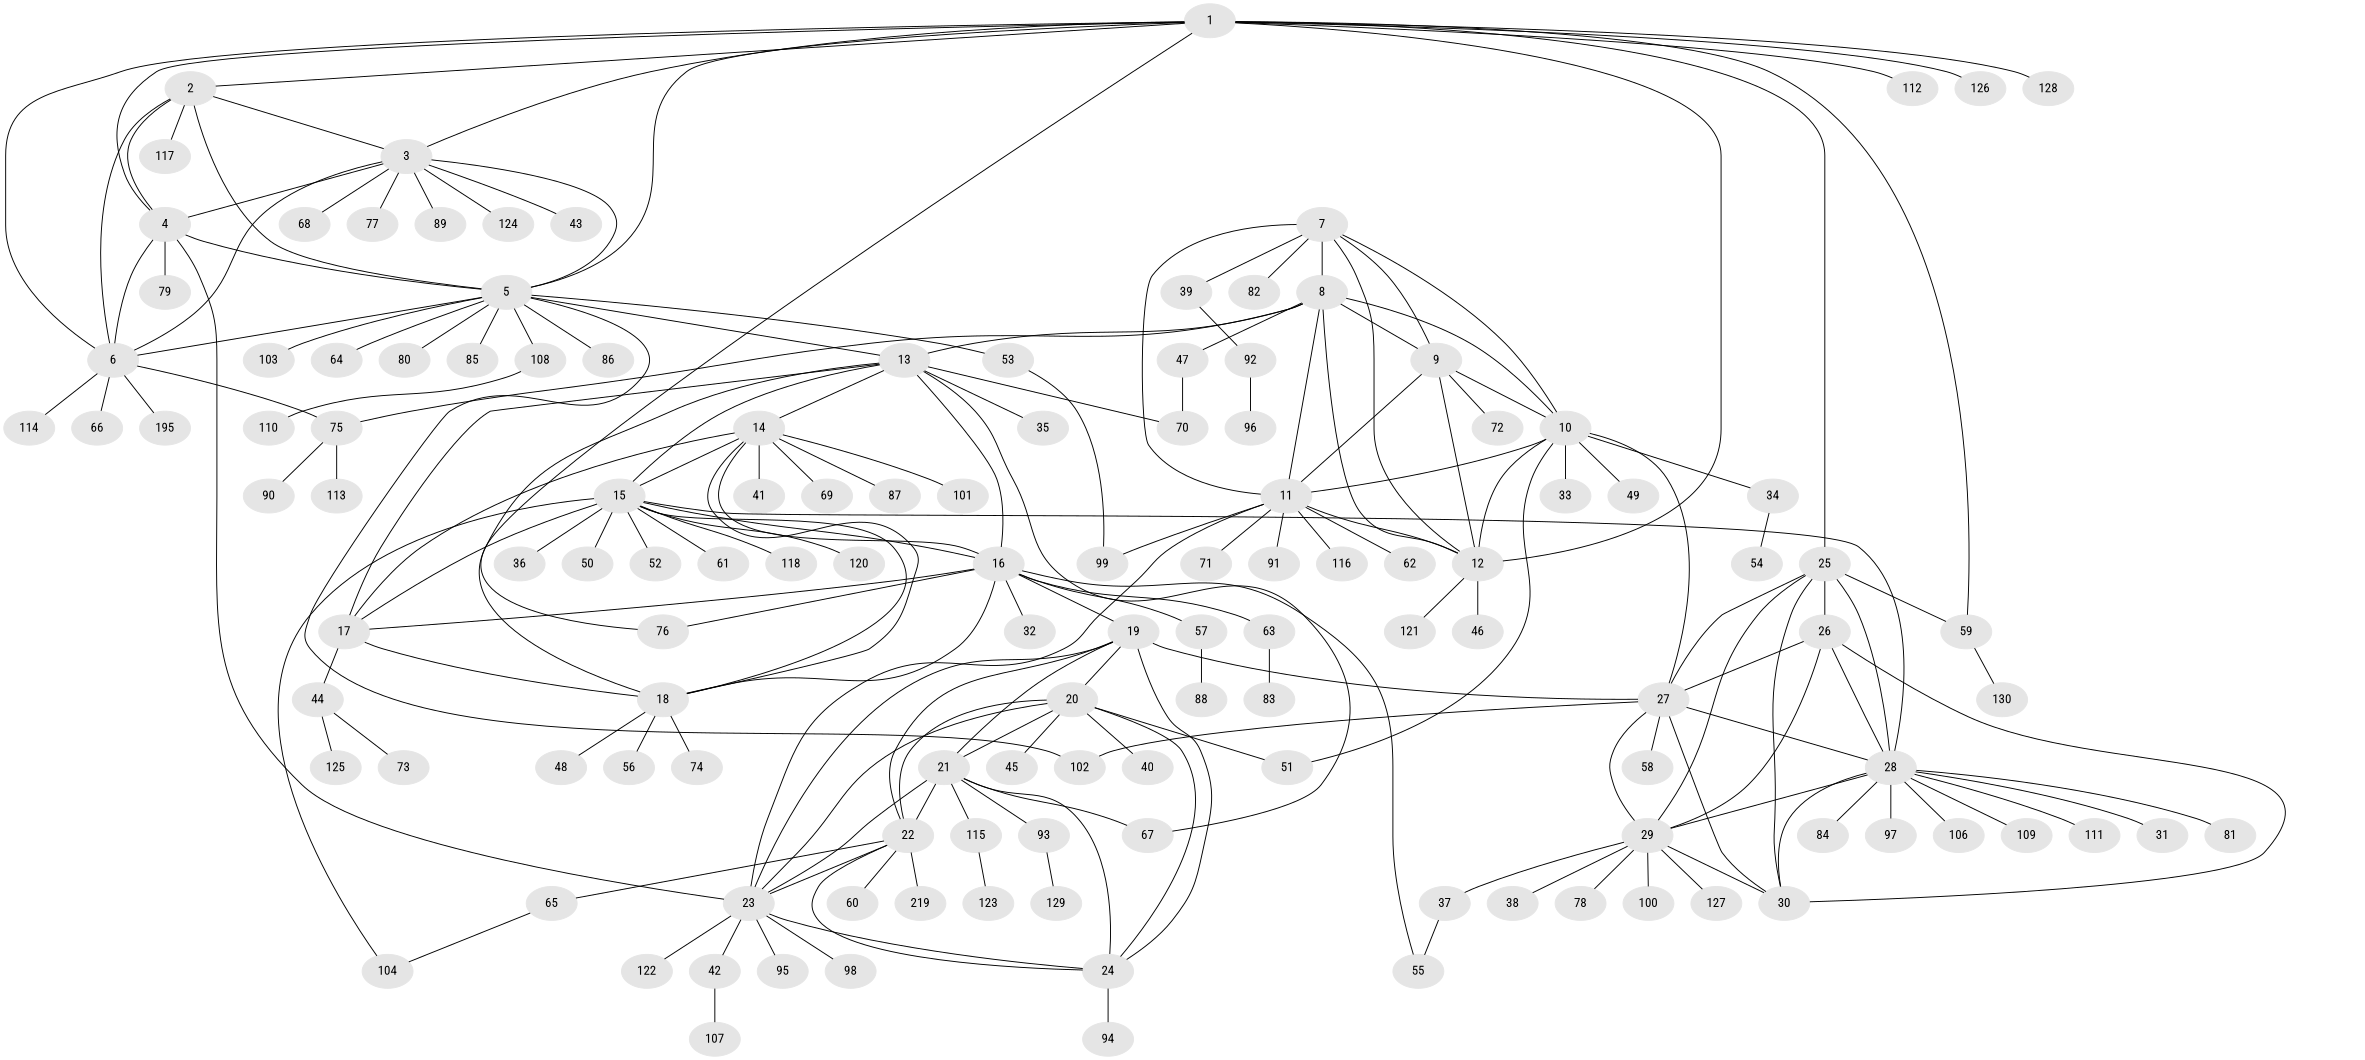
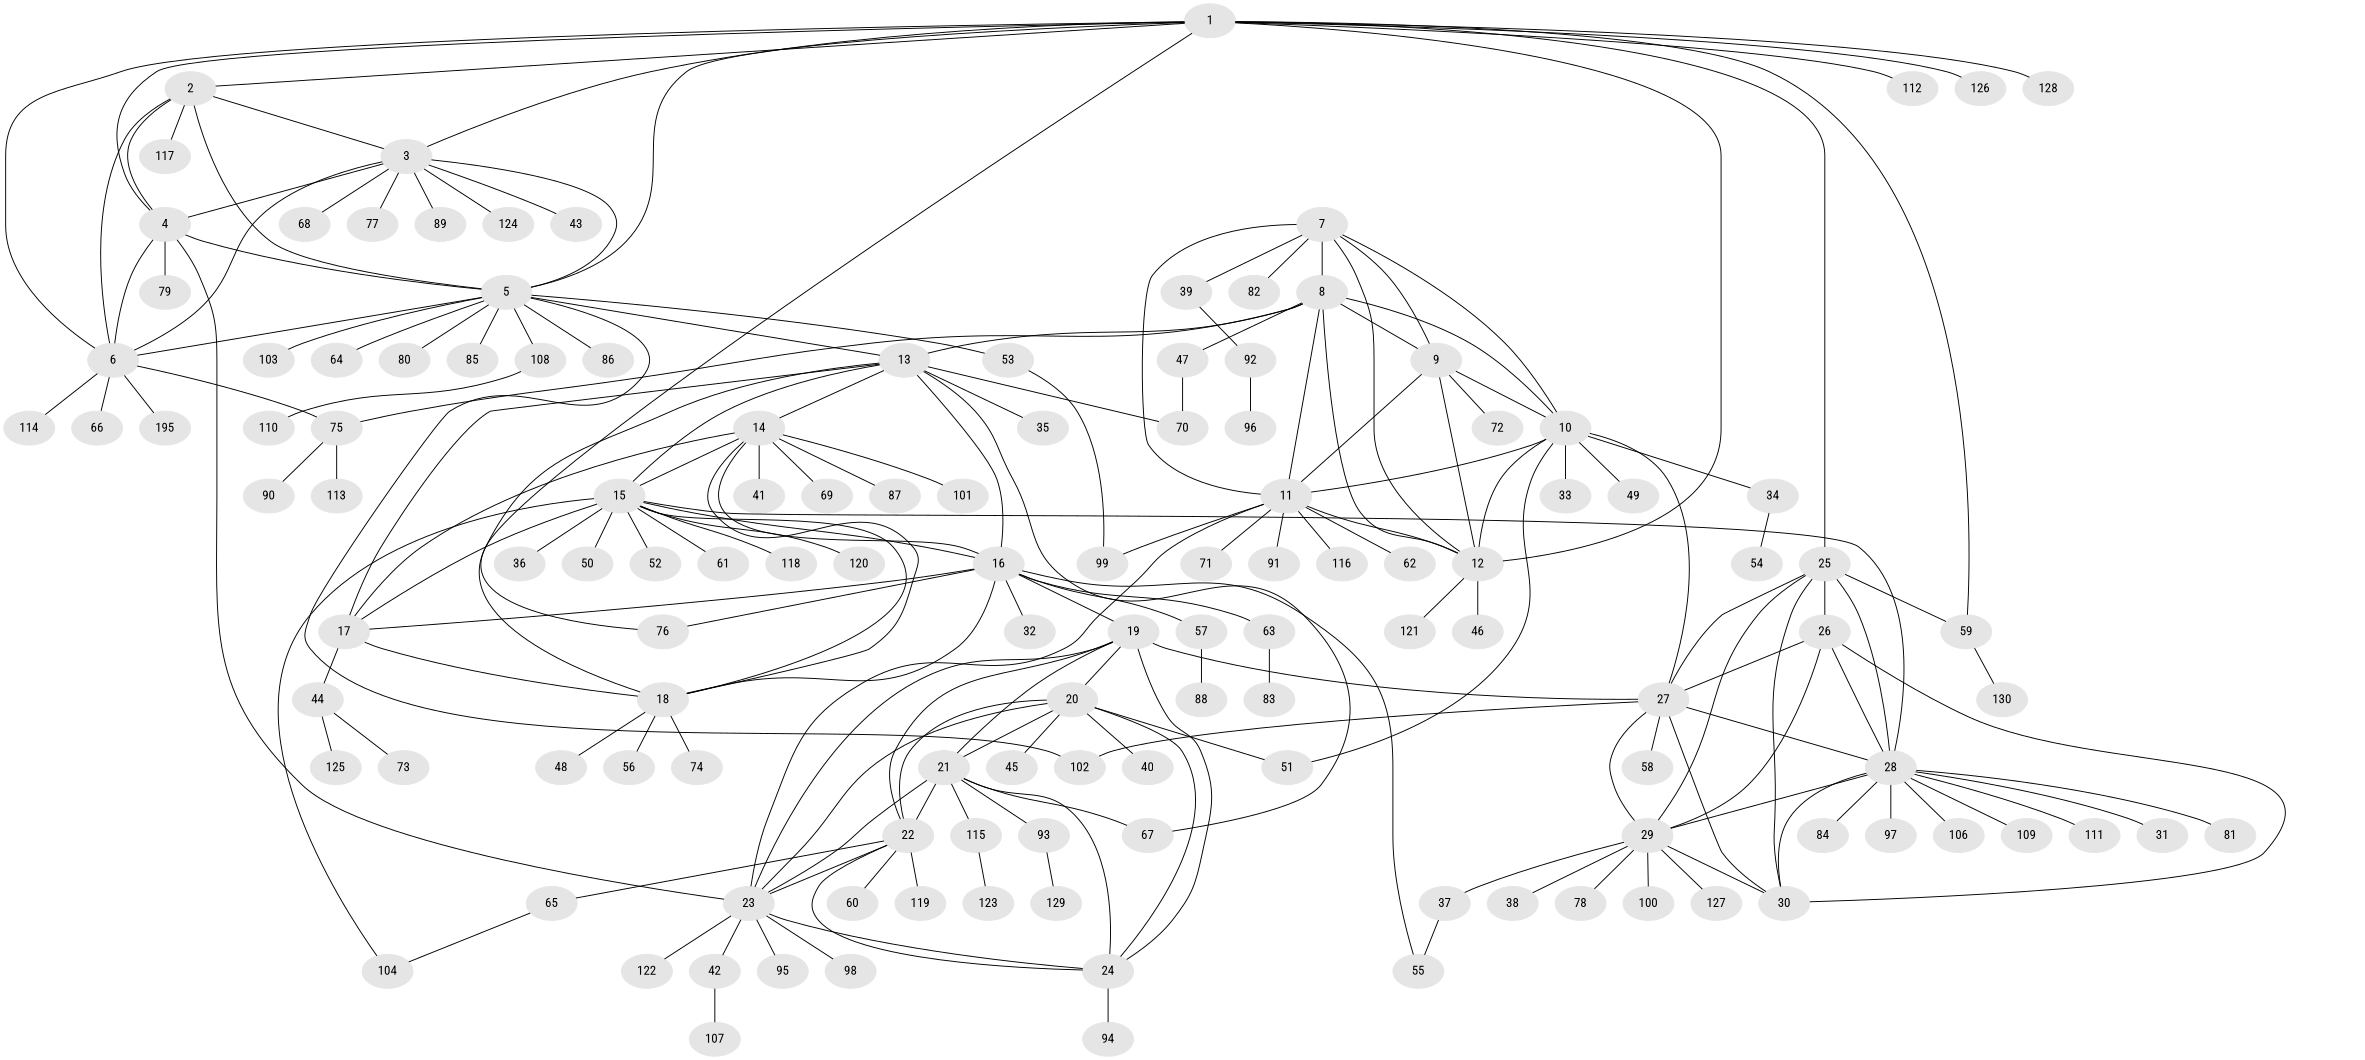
(920, 903) -> (920, 903)
